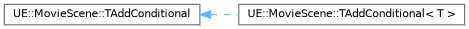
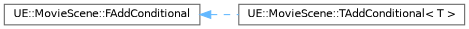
(102, 15) -> (102, 15)
